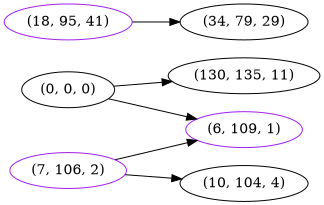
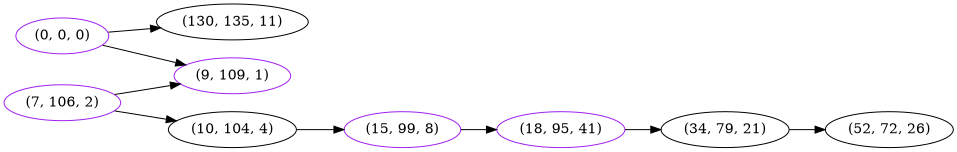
(244, 22) -> (725, 130)
(68, 90) -> (62, 36)
(244, 130) -> (232, 76)
none -> (402, 130)
none -> (889, 130)
